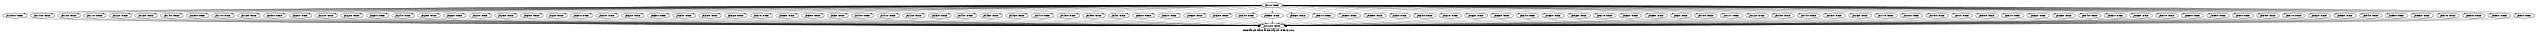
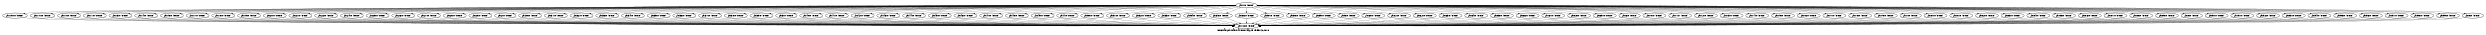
(120, 16) -> none
(378, 16) -> none
